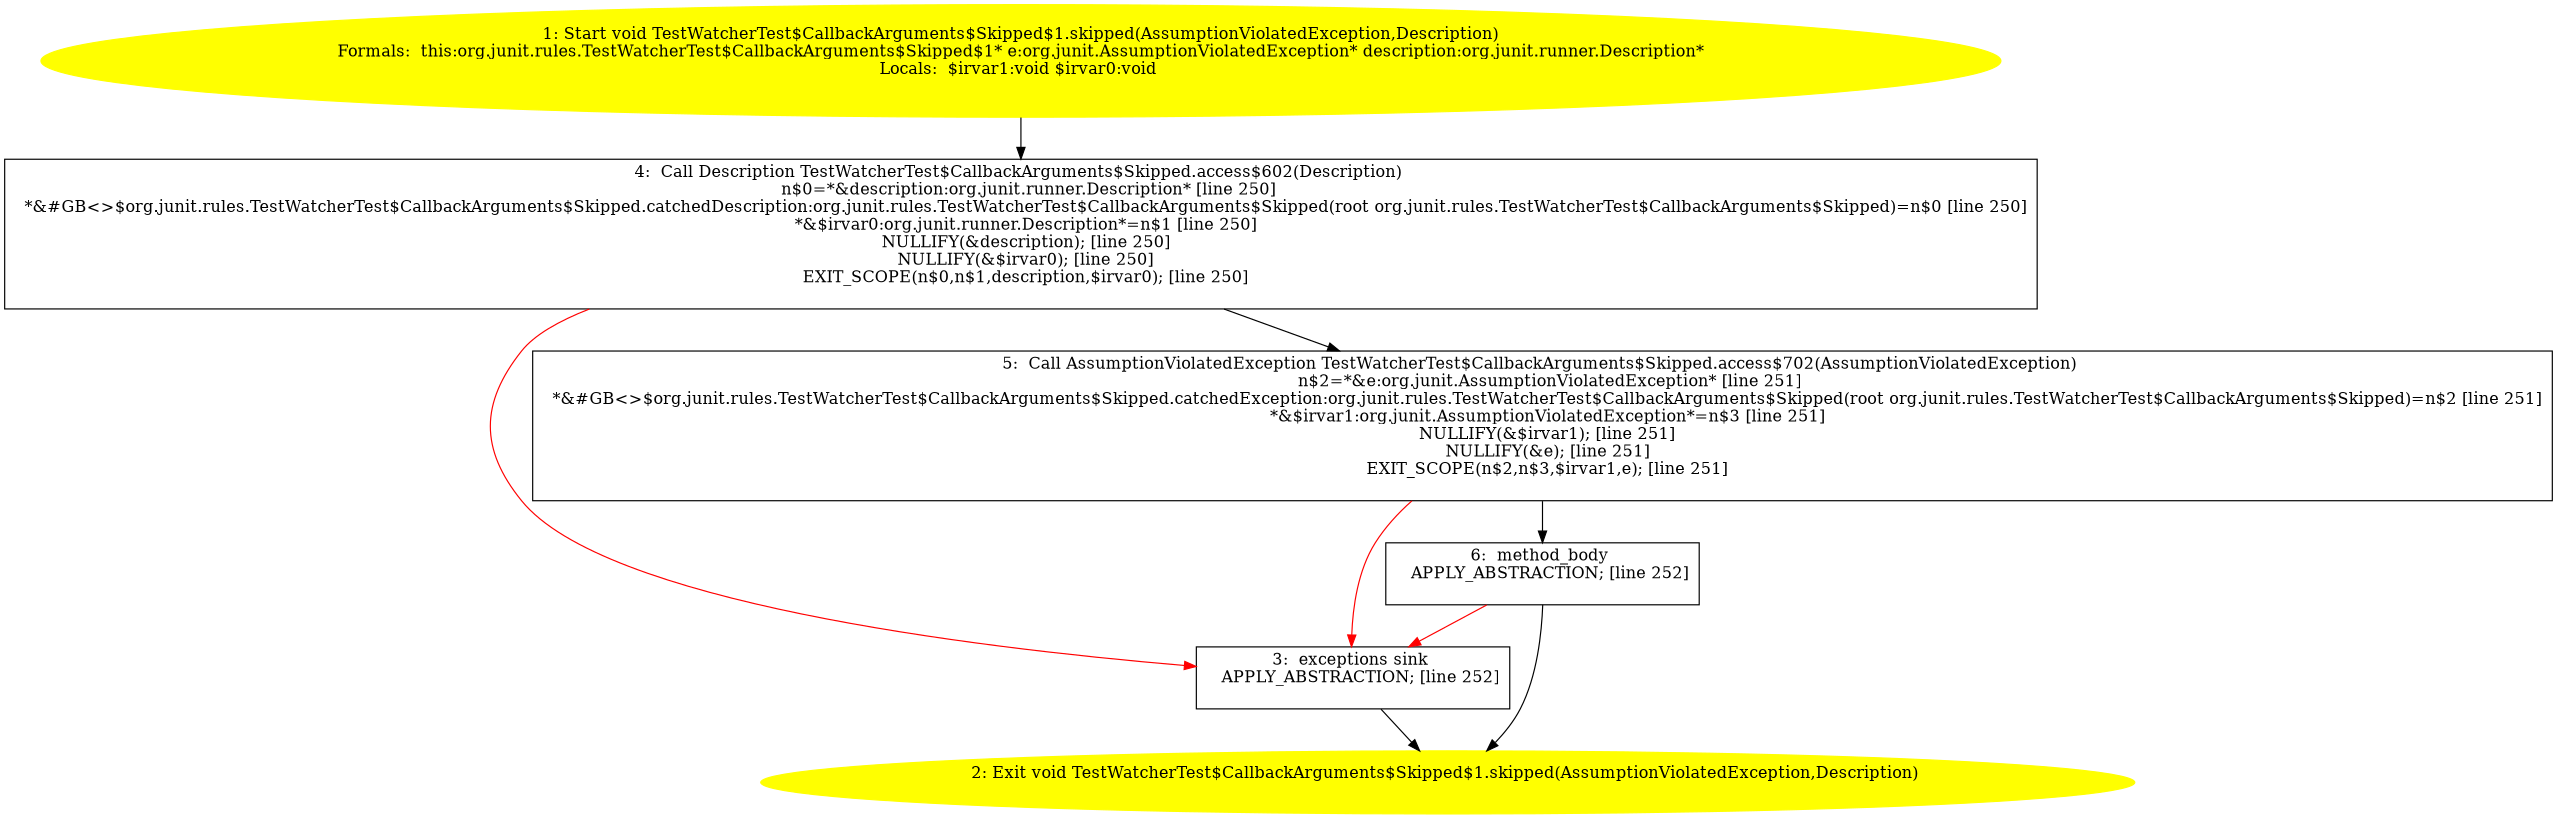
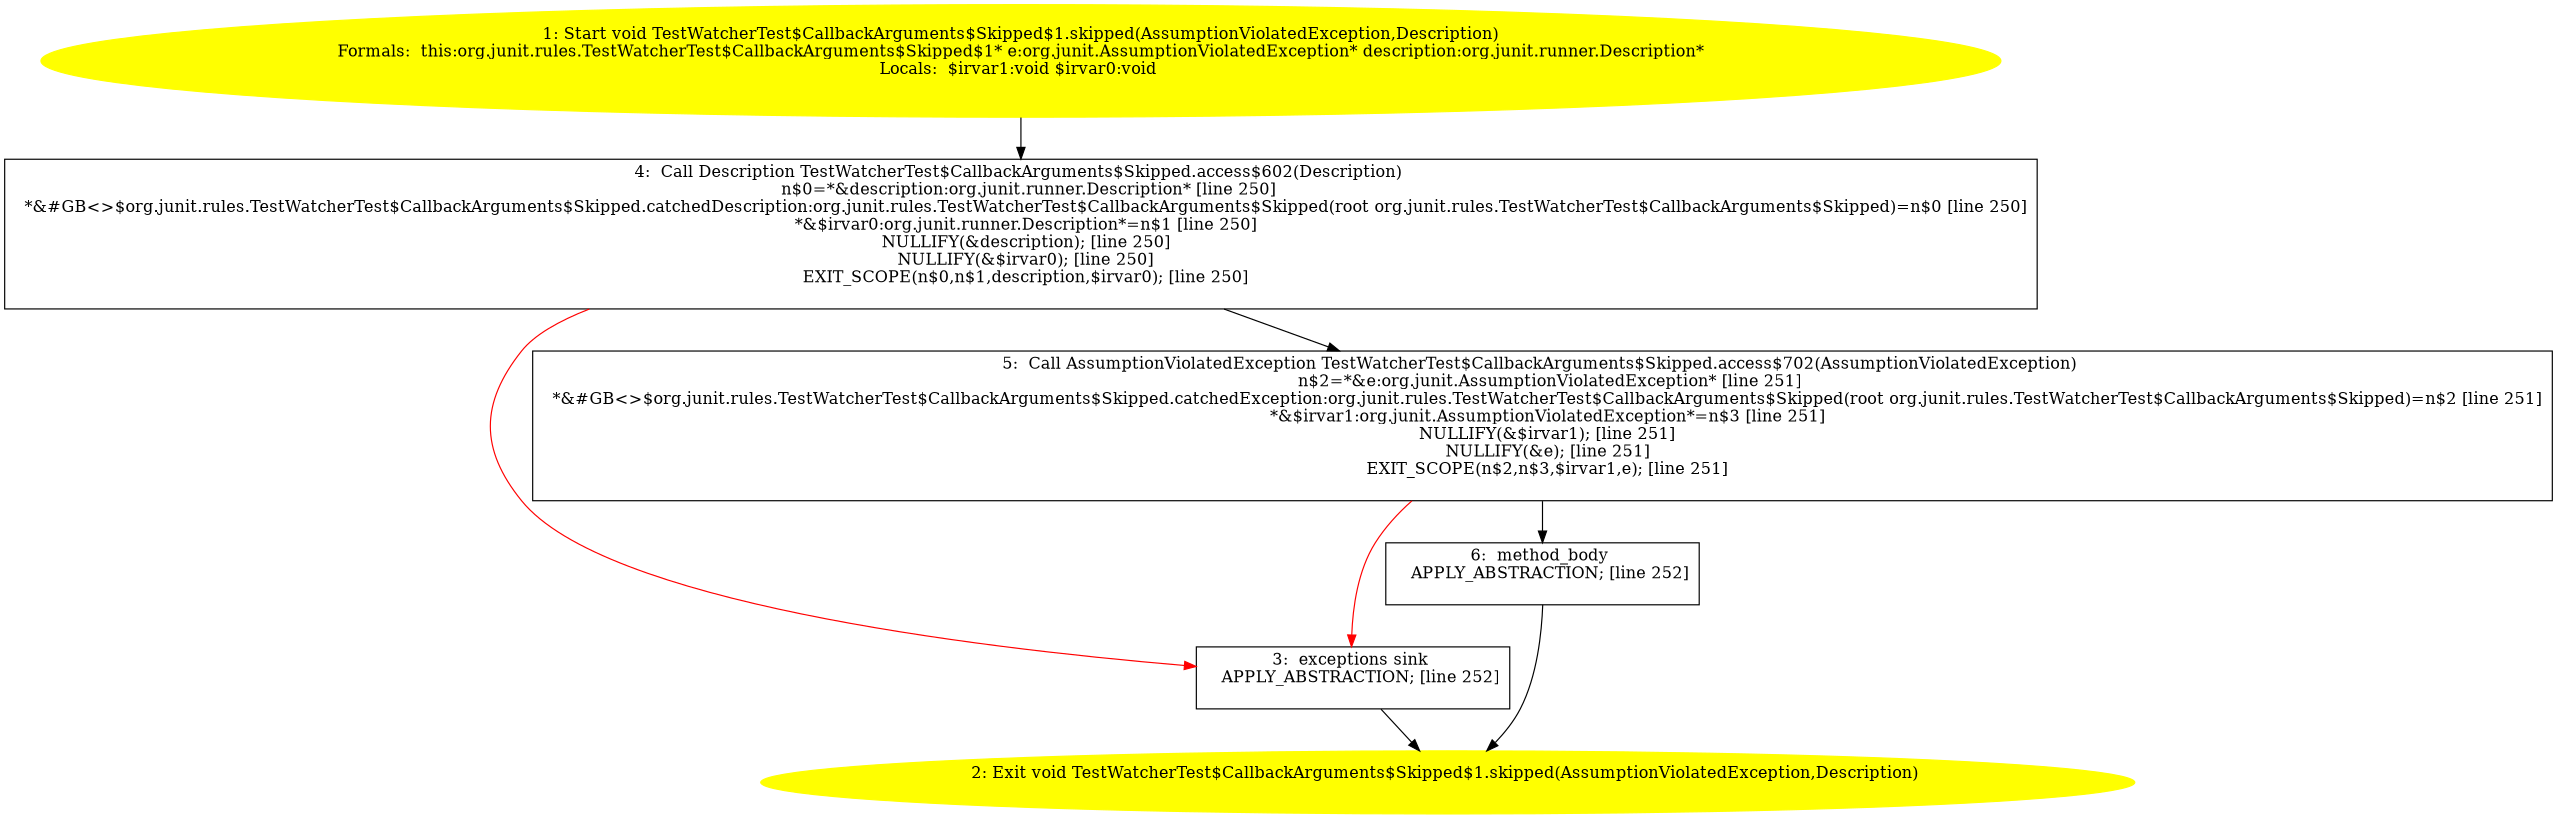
(1453, 623) -> none
